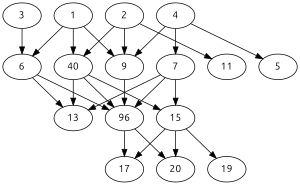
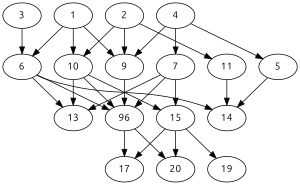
(73, 67) -> (73, 67)
none -> (227, 118)
